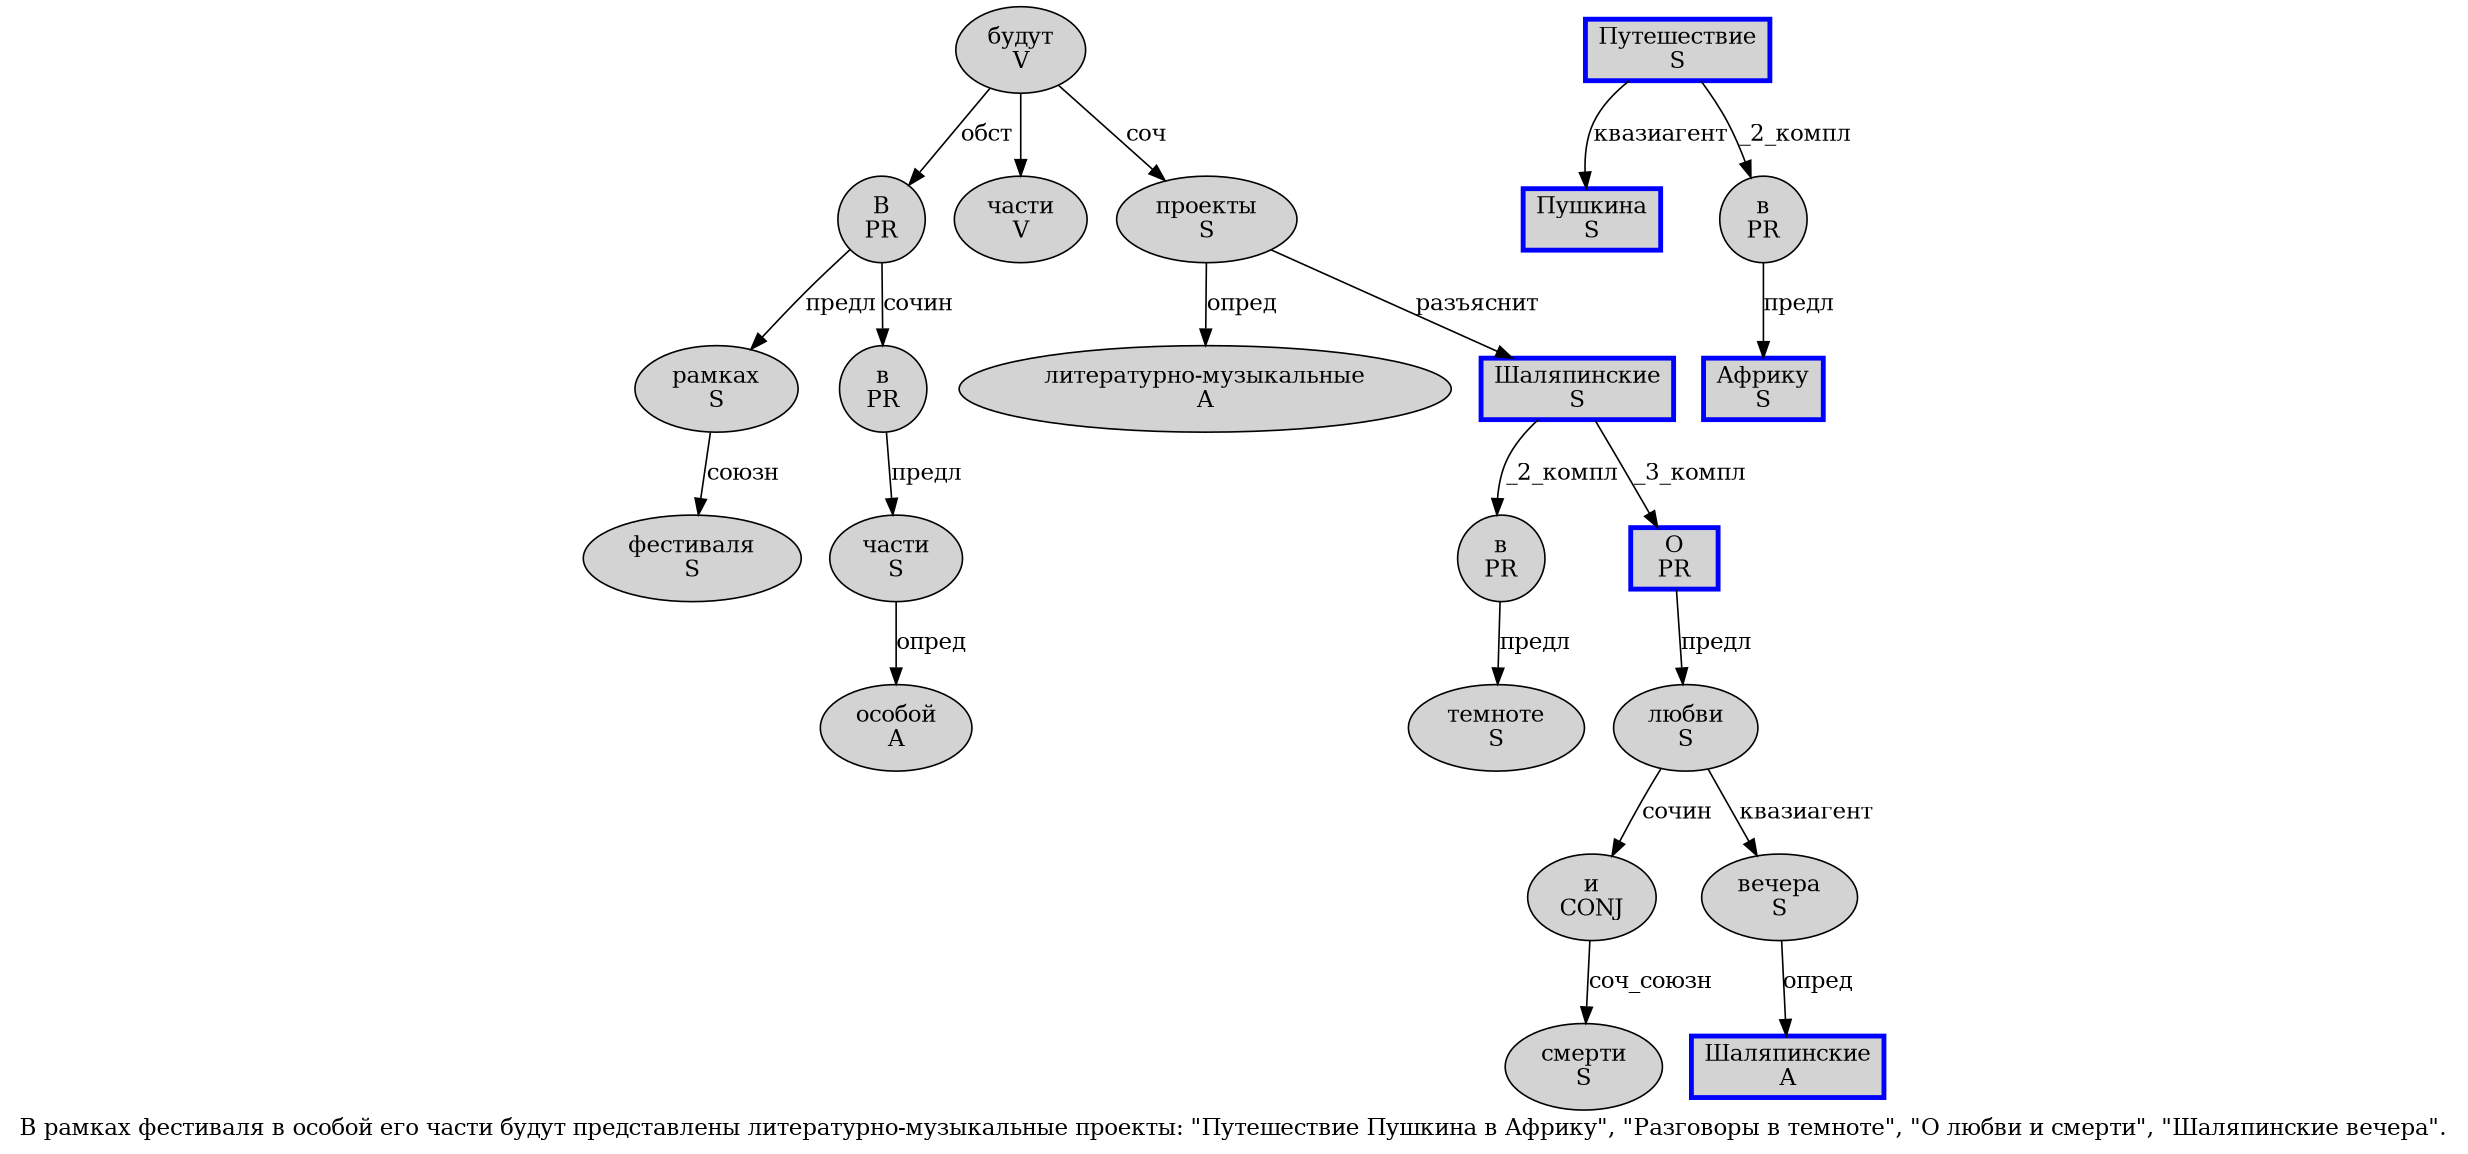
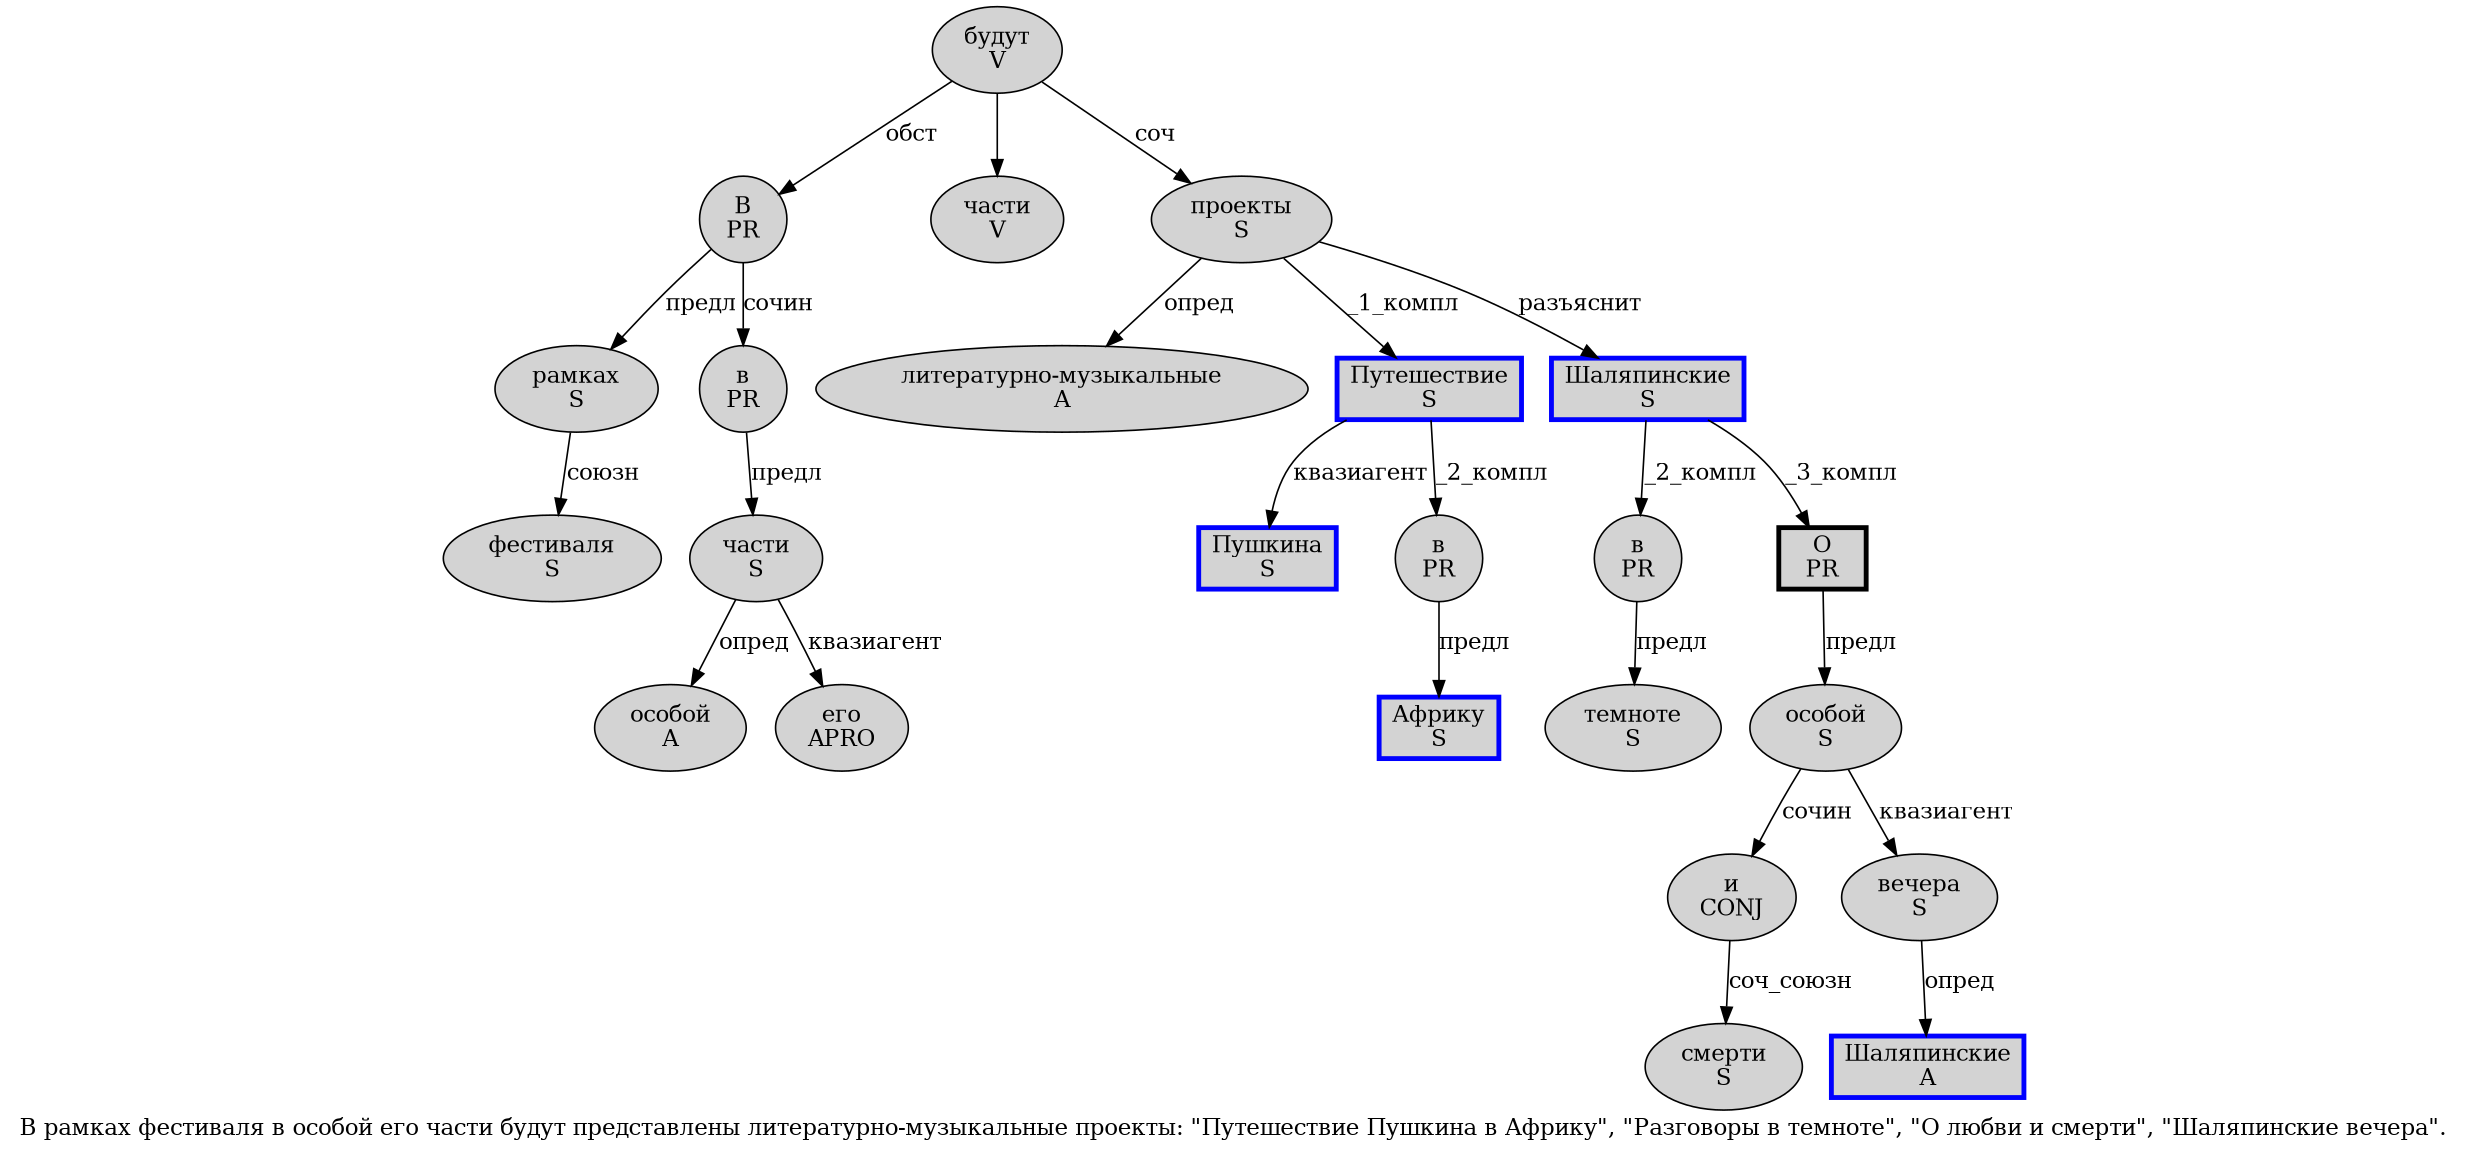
none -> (1334, 303)
(1674, 558) -> (1822, 558)
none -> (842, 728)
(1686, 728) -> (1826, 728)
